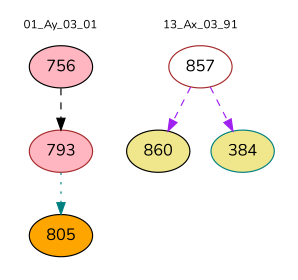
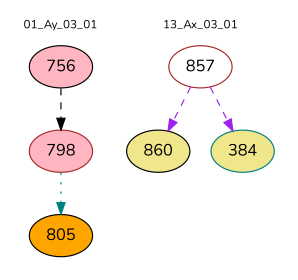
(200, 25) -> (200, 25)
(61, 151) -> (61, 151)
